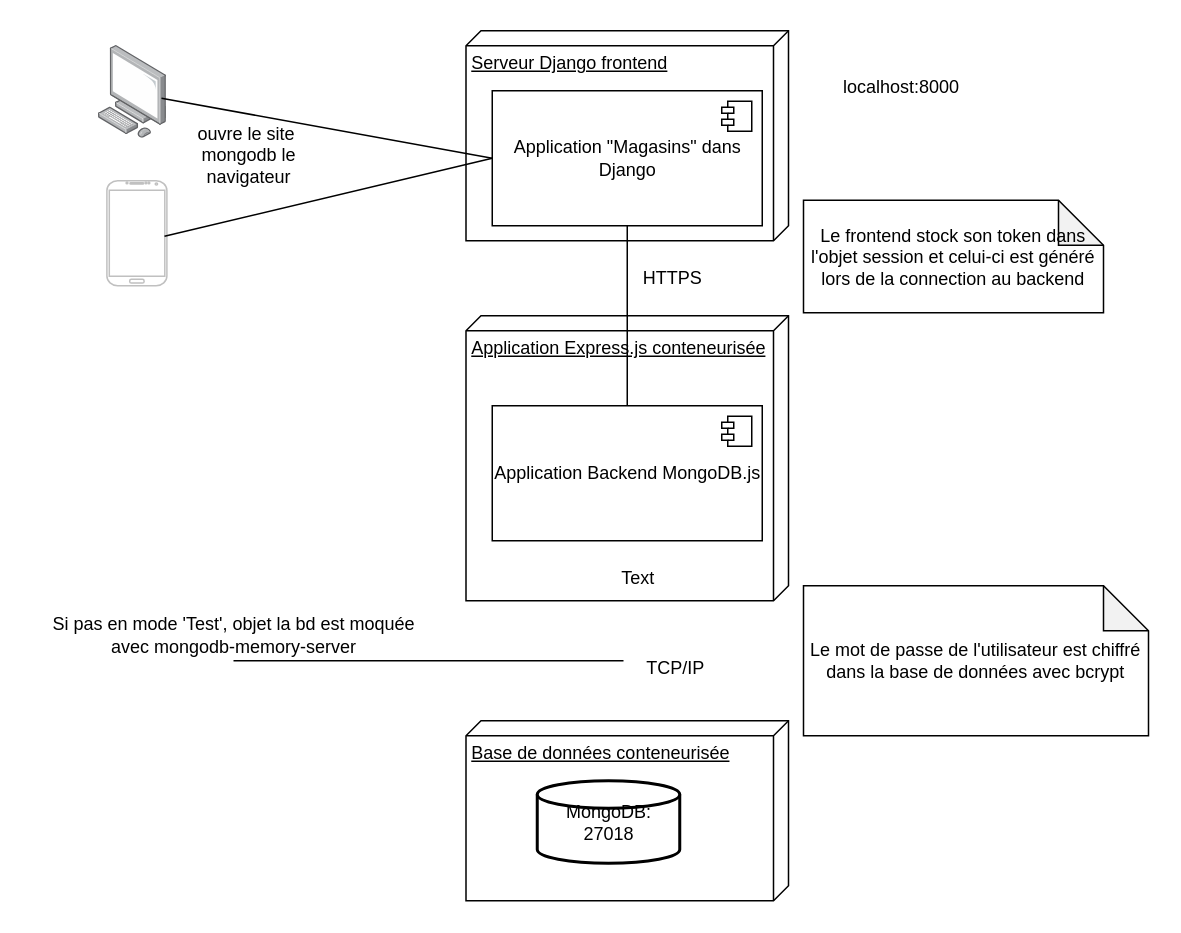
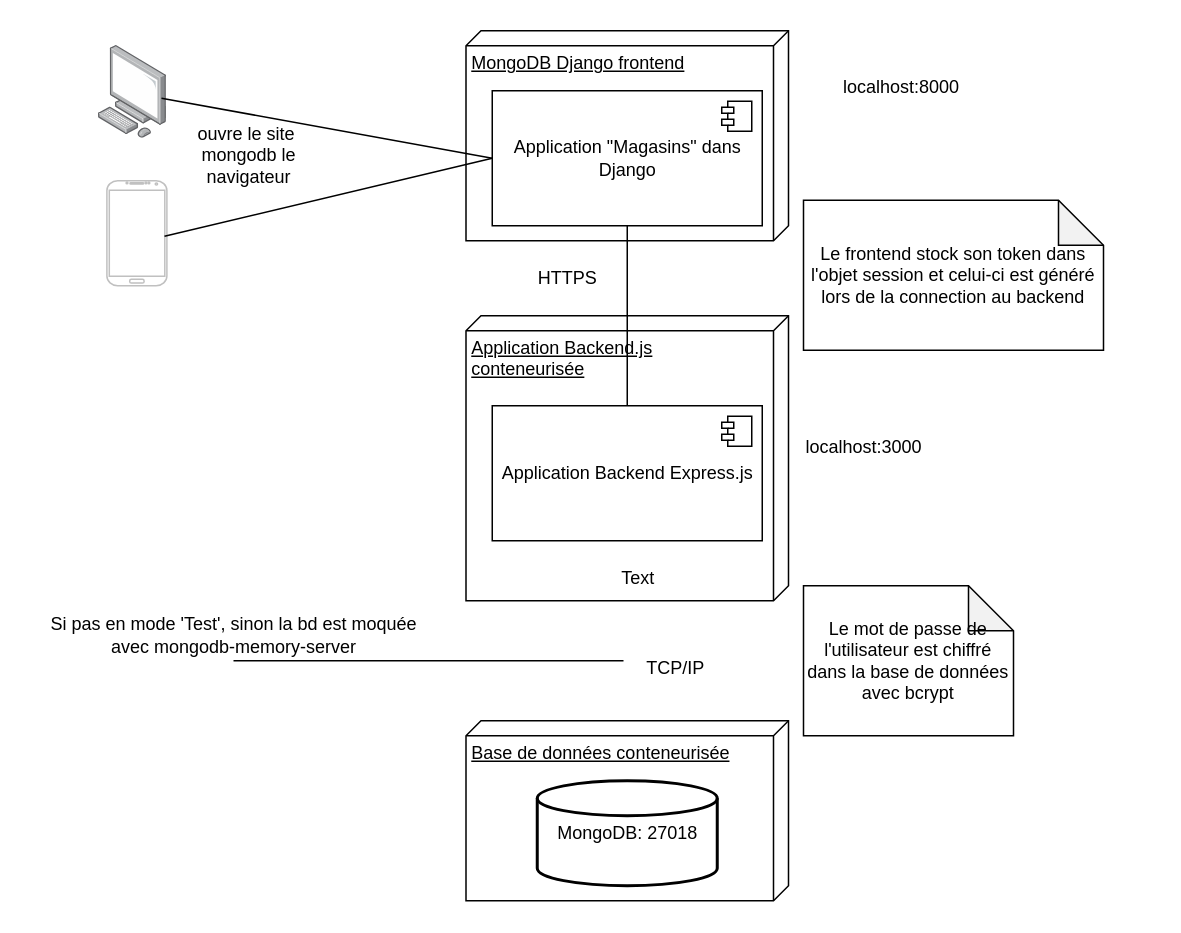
(583, 64) -> (583, 64)
(953, 257) -> (953, 275)
(672, 278) -> (567, 278)
(621, 360) -> (621, 360)
none -> (863, 458)
(628, 473) -> (628, 473)
(234, 635) -> (234, 635)
(976, 661) -> (908, 661)
(608, 822) -> (627, 833)
